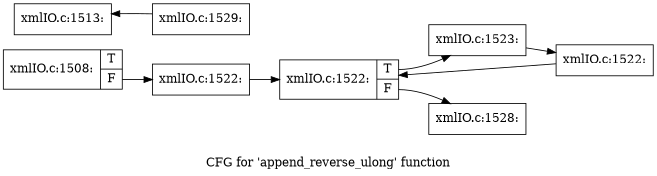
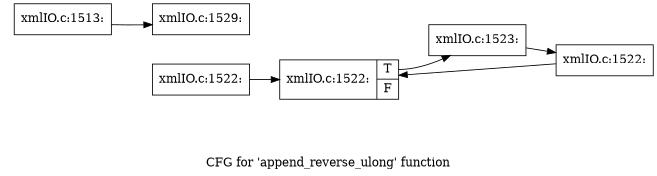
(136, 14) -> (128, 25)
(63, 70) -> none
(477, 119) -> none
